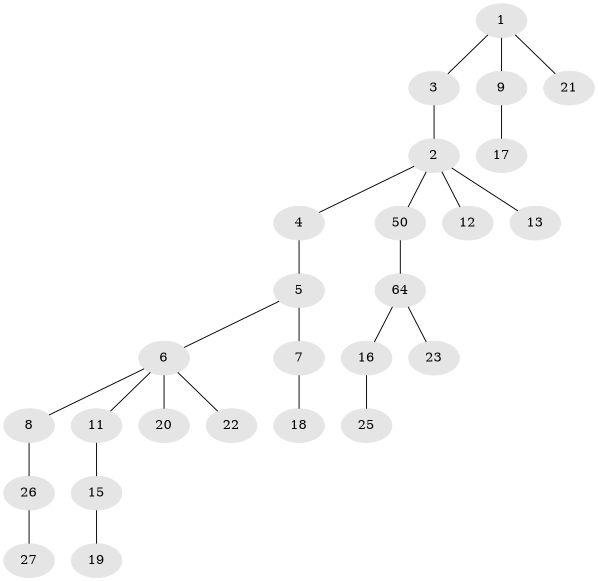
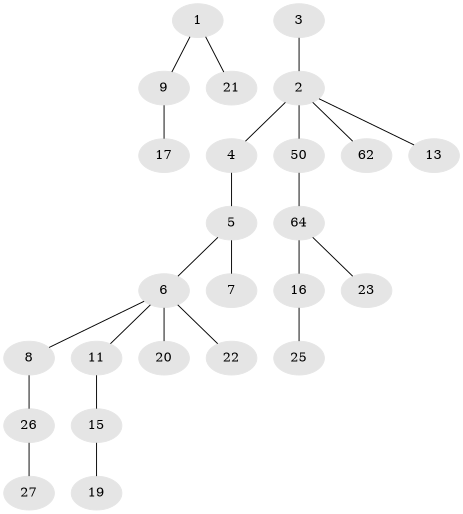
(468, 54) -> none
(468, 223) -> (367, 156)
(299, 426) -> none
